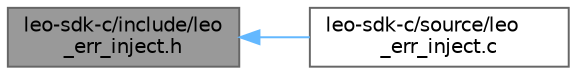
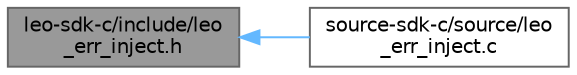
(439, 37) -> (439, 37)
